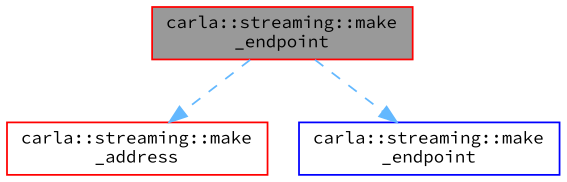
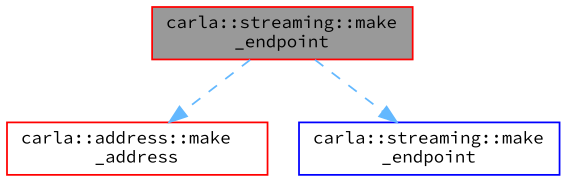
(137, 149) -> (137, 149)
